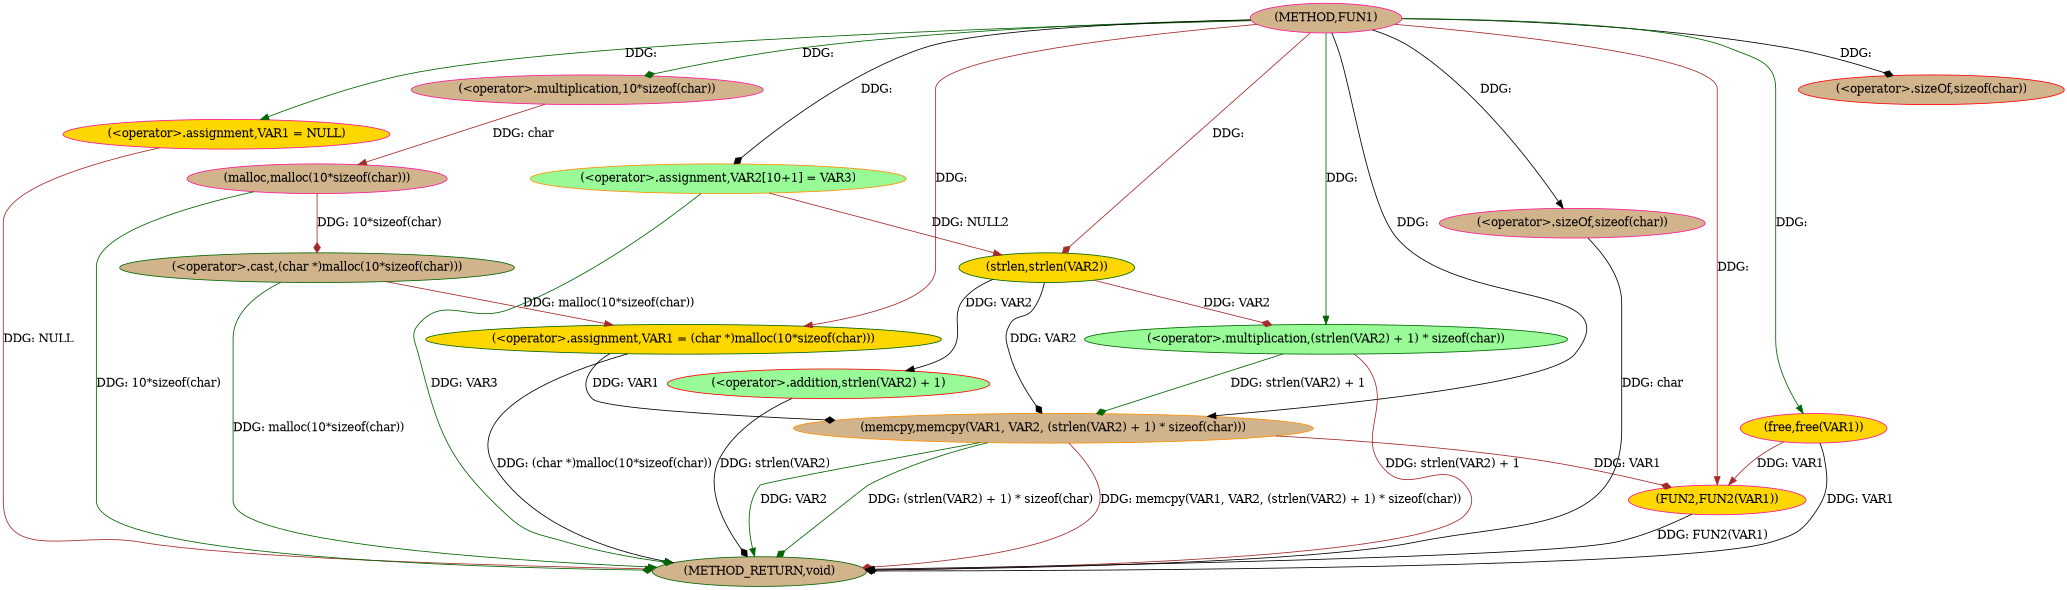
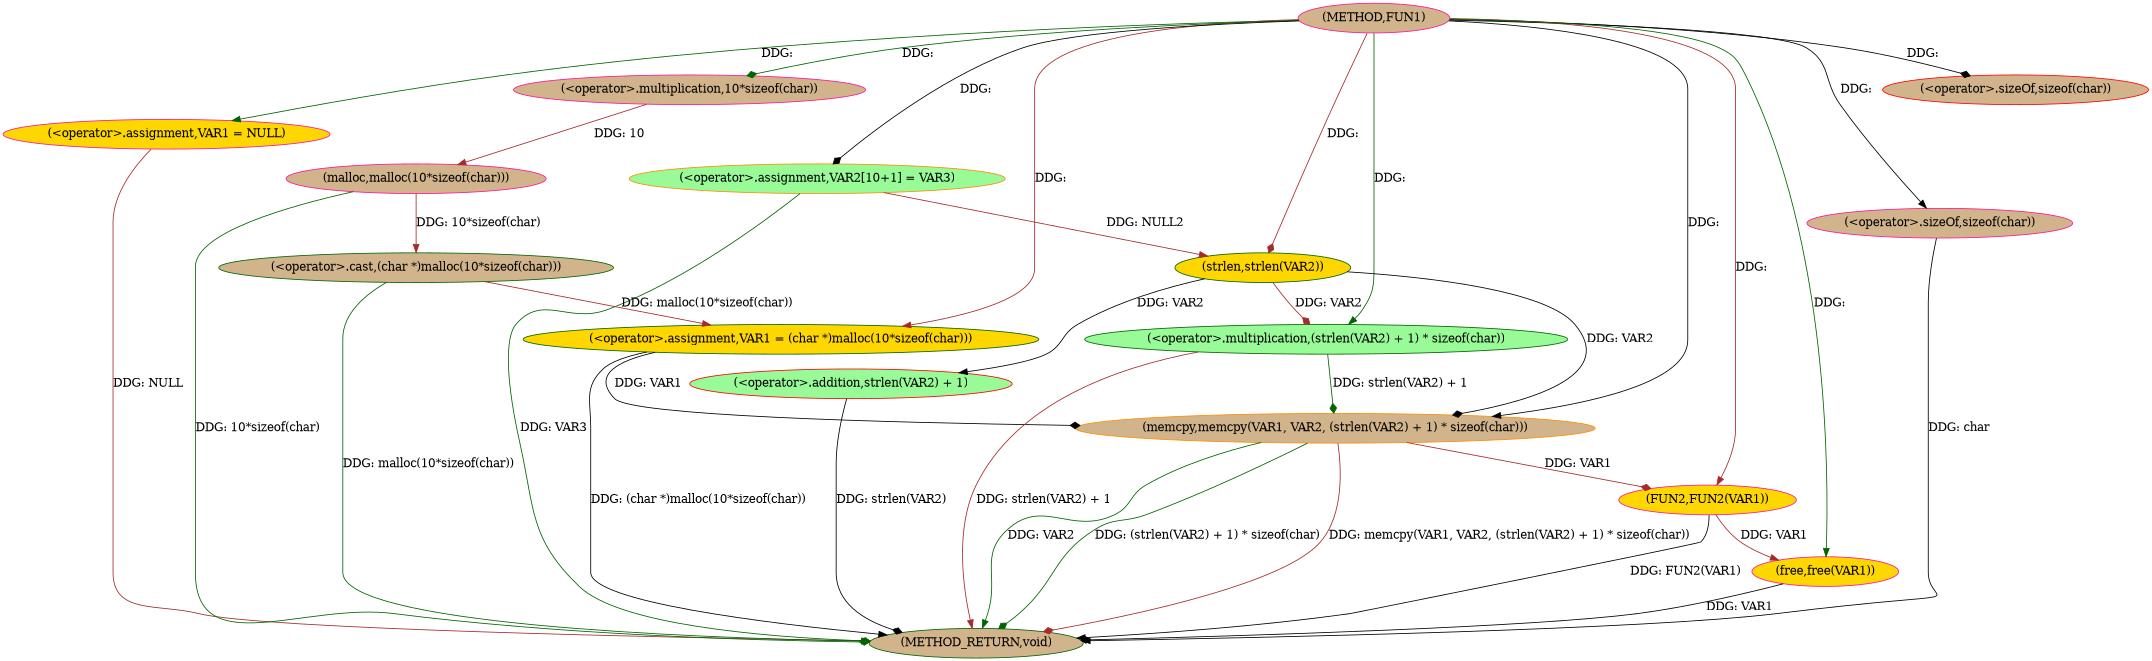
(523, 134) -> (619, 134)
(317, 218) -> (416, 219)
(1757, 458) -> (1739, 541)
